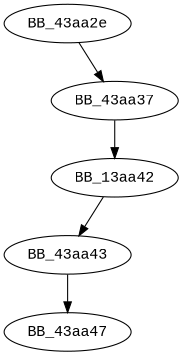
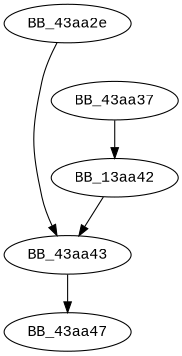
(88, 58) -> (34, 134)
